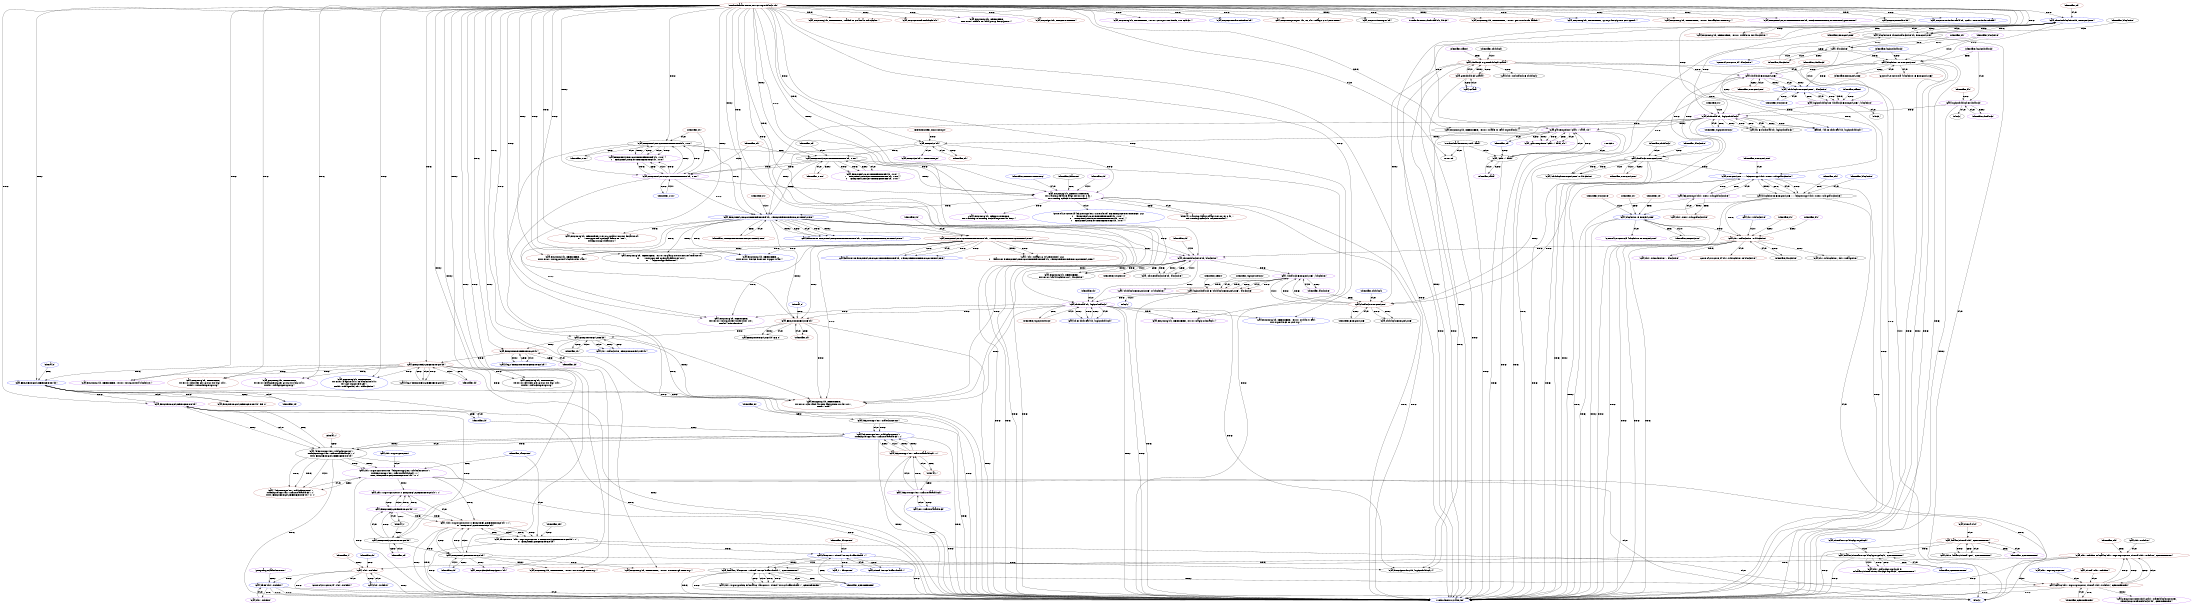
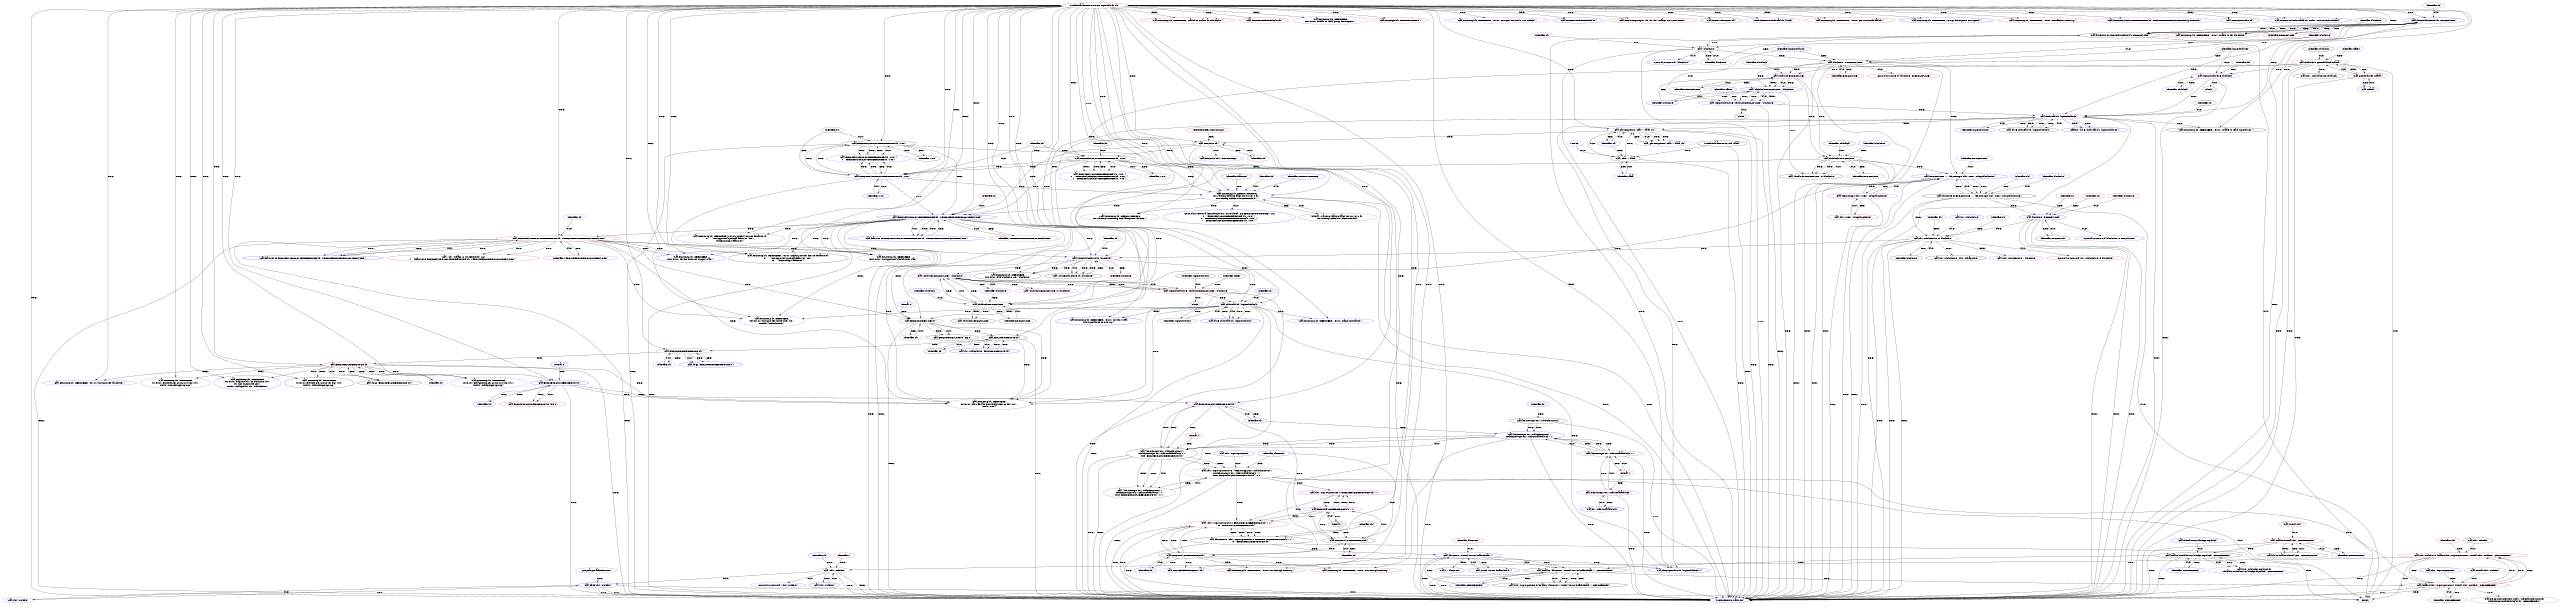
(866, 12) -> (1209, 12)
(1667, 76) -> (2266, 69)
(933, 137) -> (1212, 137)
(1486, 150) -> (1688, 150)
(1449, 158) -> none
none -> (580, 258)
(1411, 570) -> (1679, 570)
